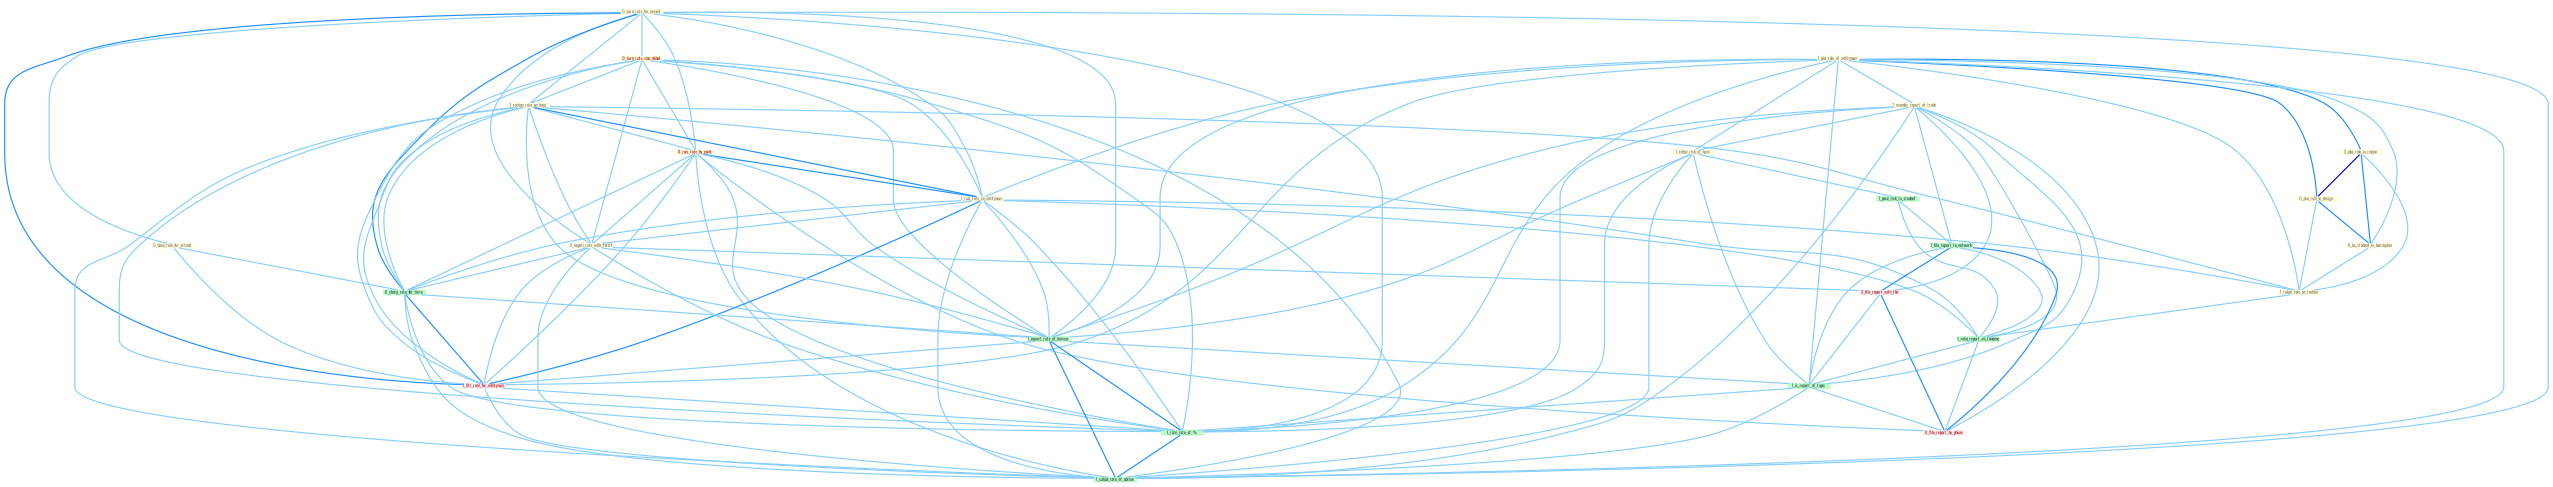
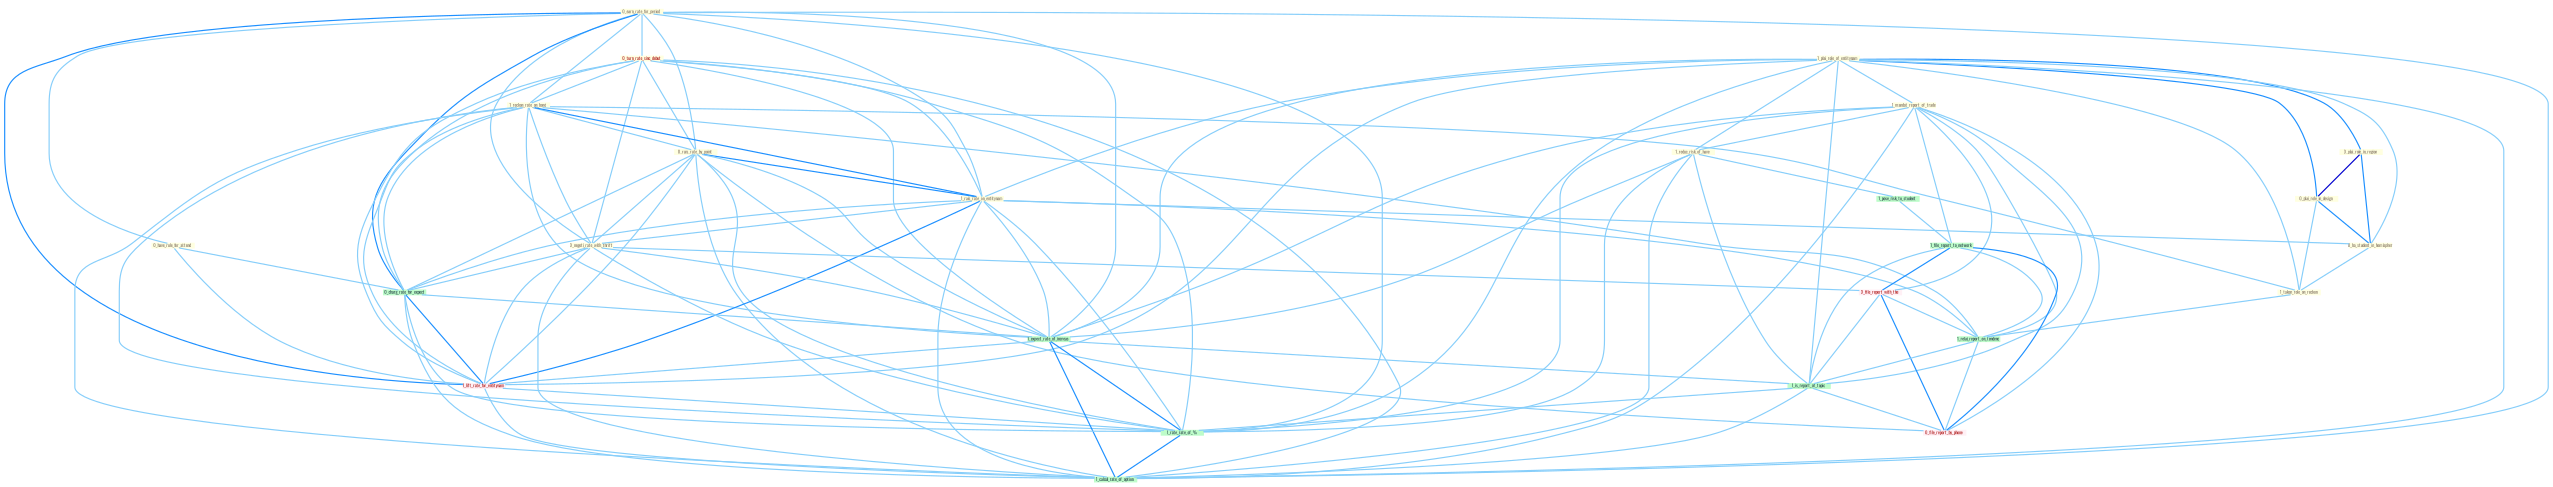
(1914, 105) -> (1914, 105)
(696, 152) -> (696, 152)
(1683, 221) -> (1676, 222)
(2404, 244) -> none
(1950, 265) -> (1930, 316)
(405, 292) -> (405, 292)
